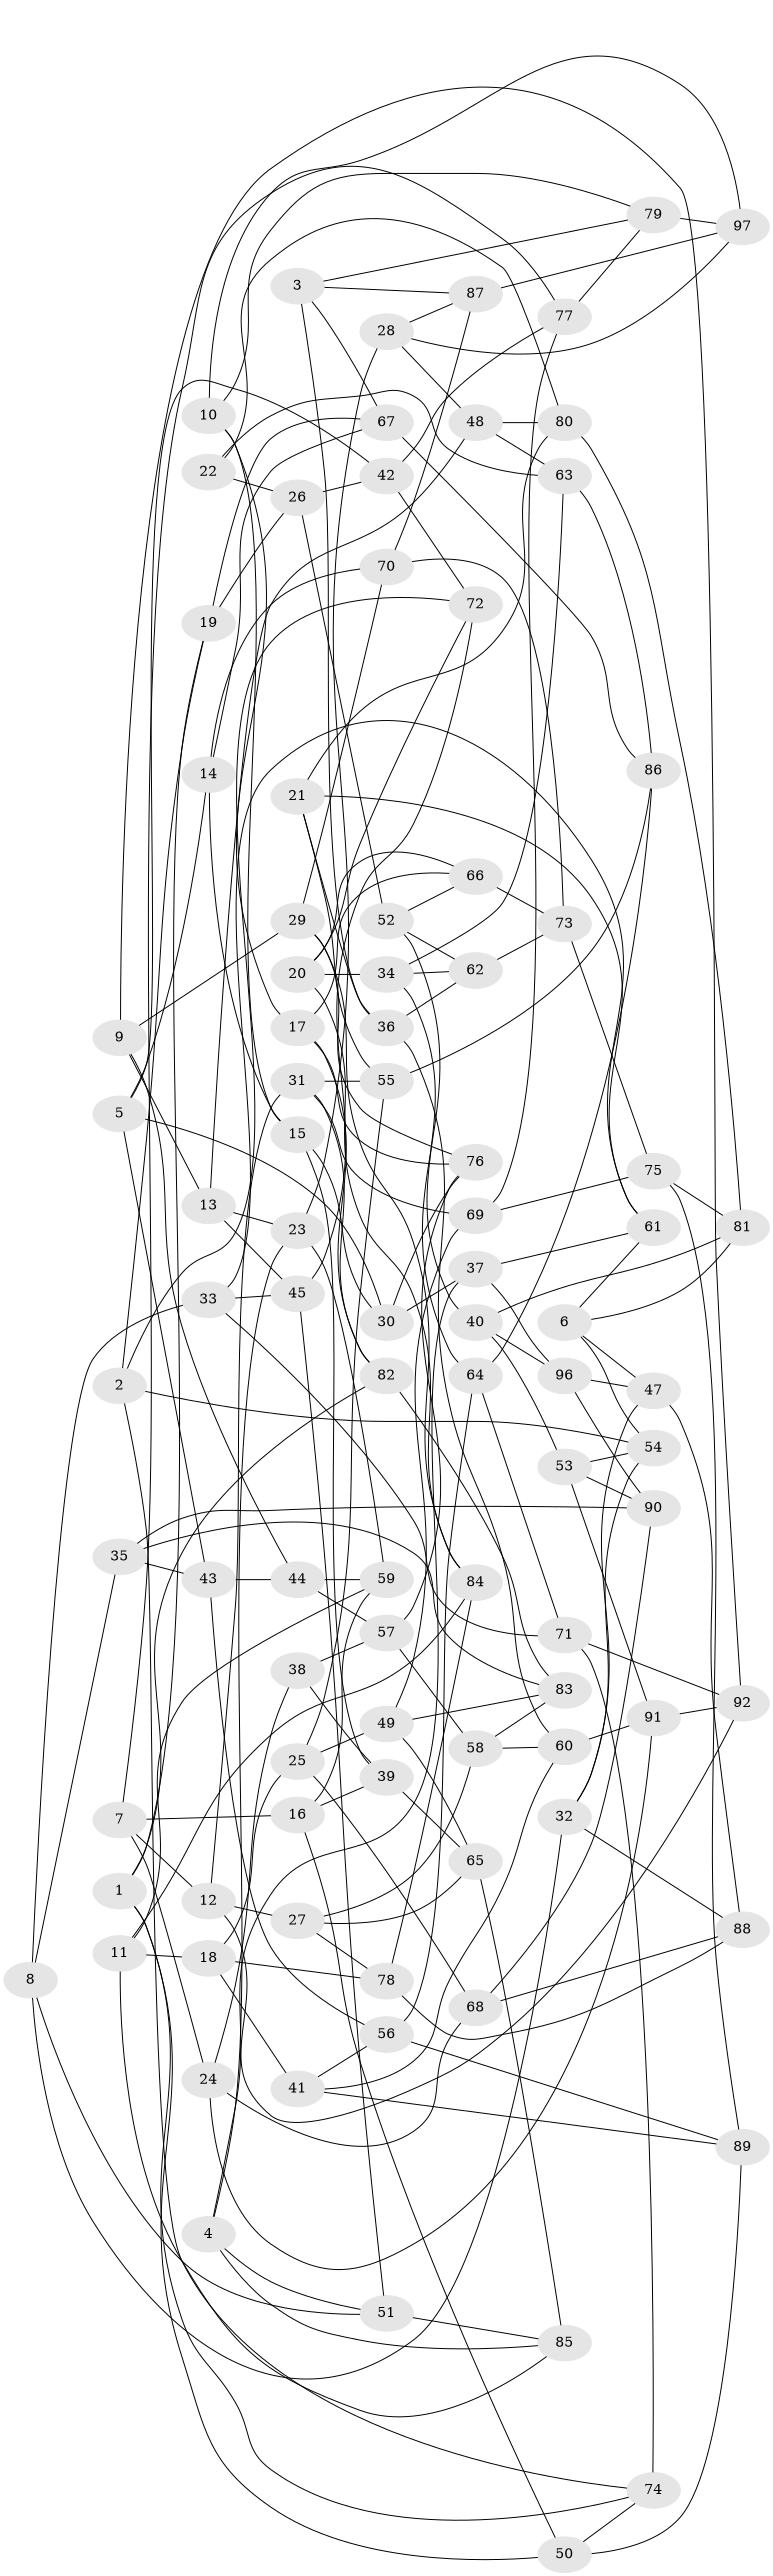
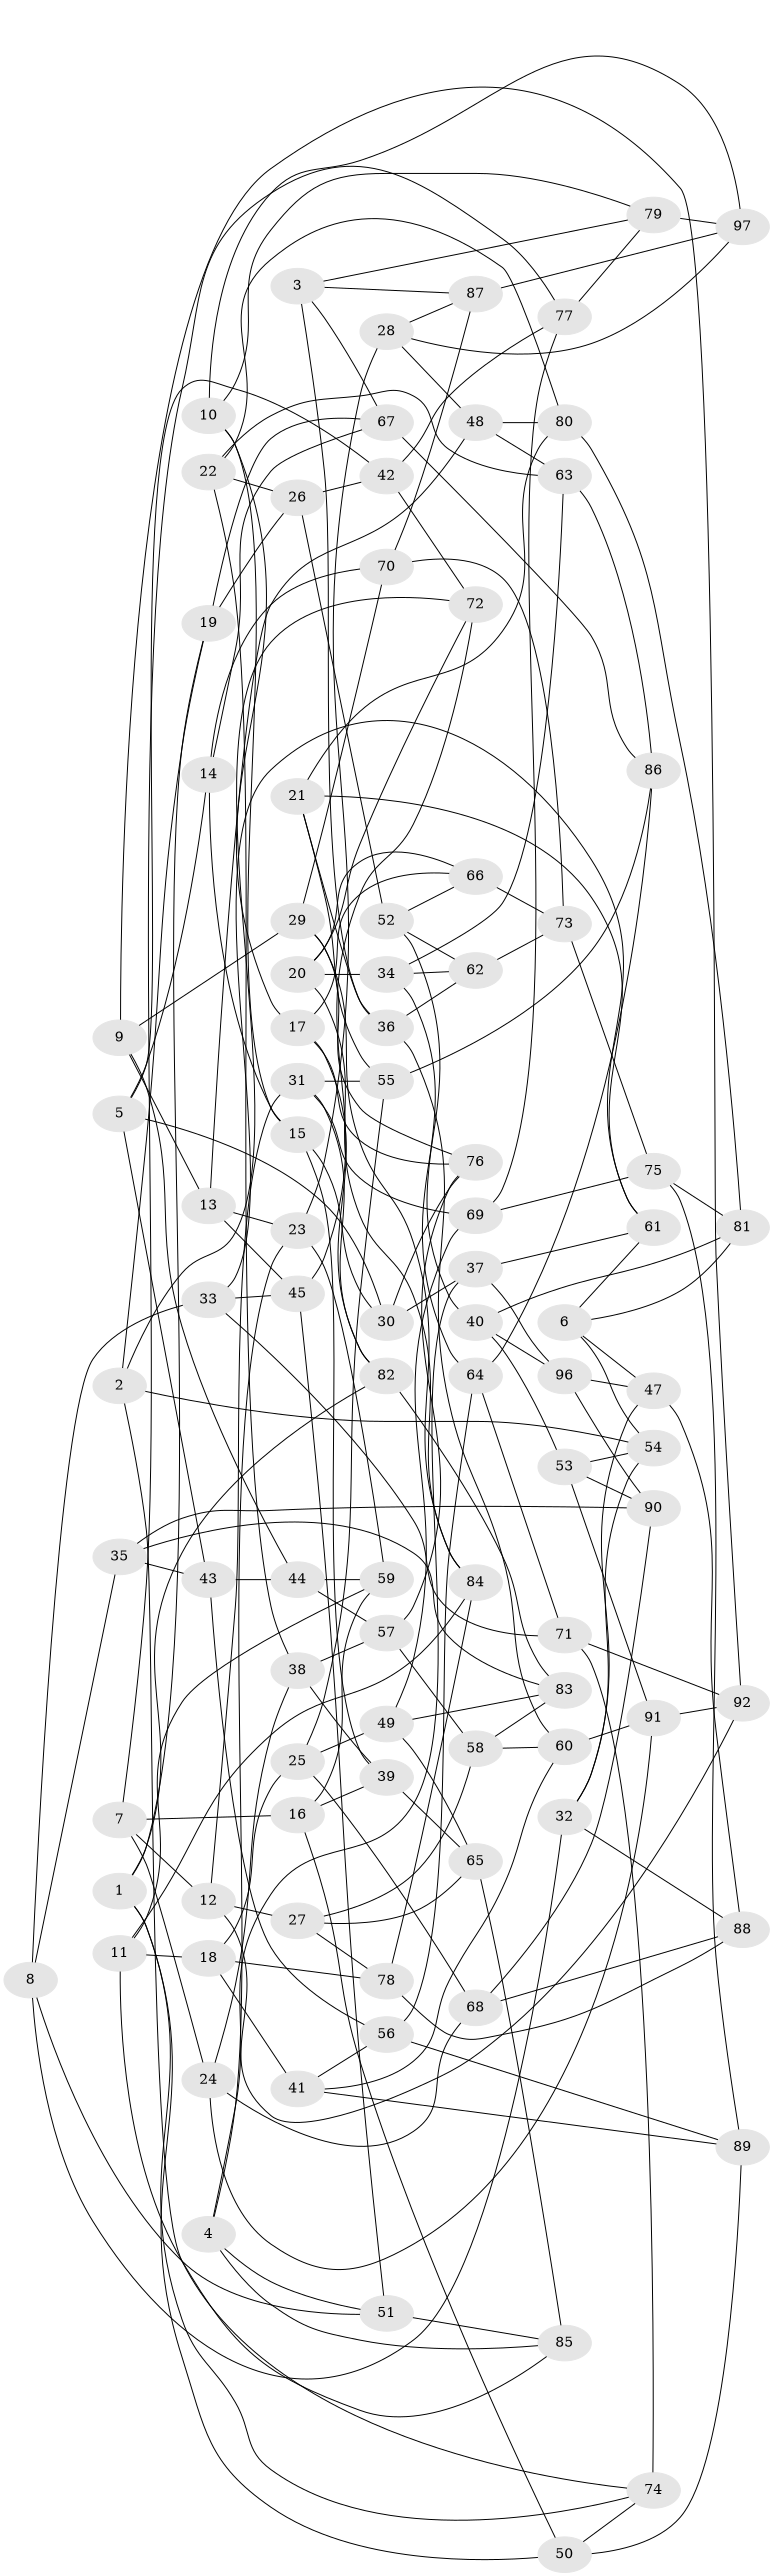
none -> (248, 1307)
